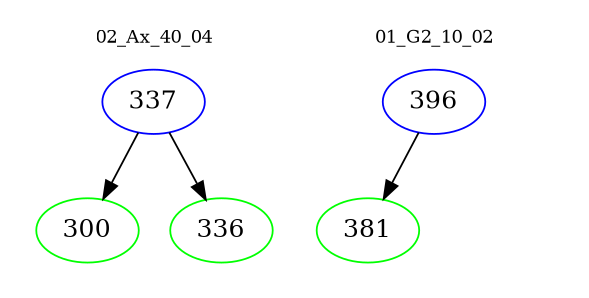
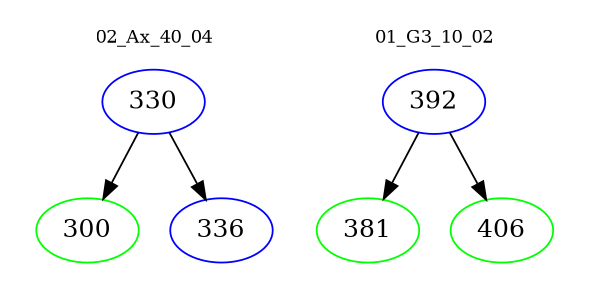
(435, 38) -> (435, 38)
(154, 102) -> (154, 102)
(434, 102) -> (434, 102)
(221, 230) -> (221, 230)
none -> (502, 230)
